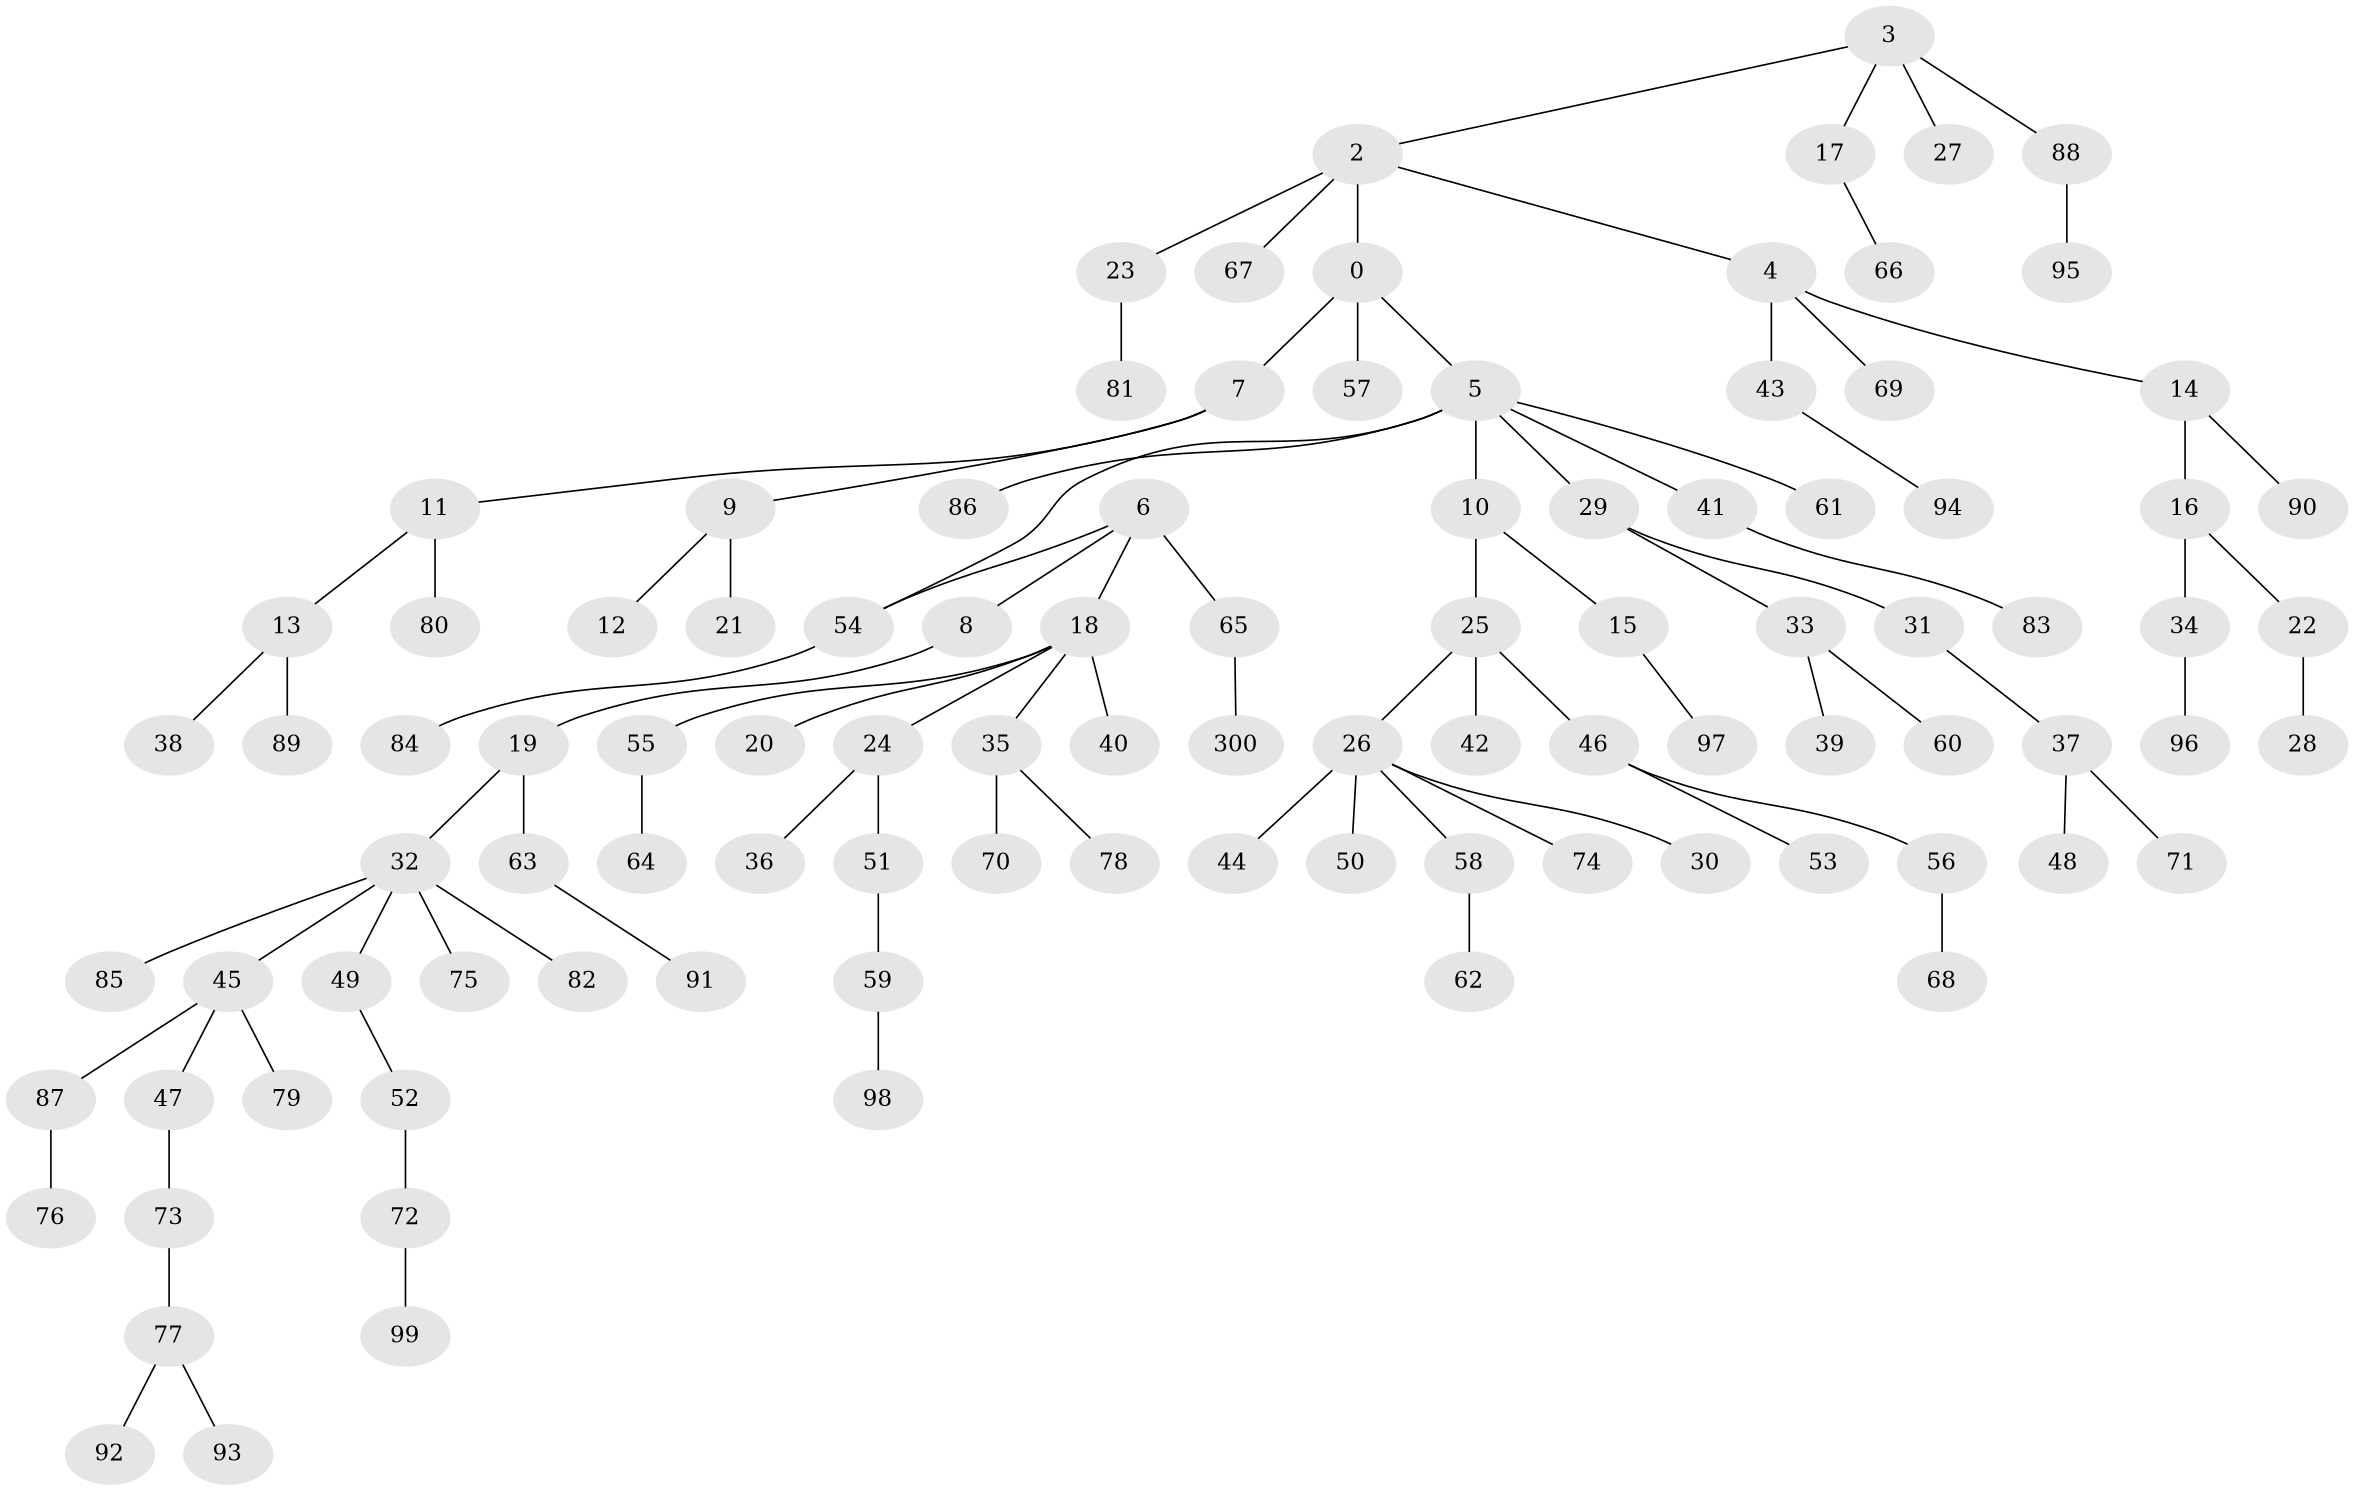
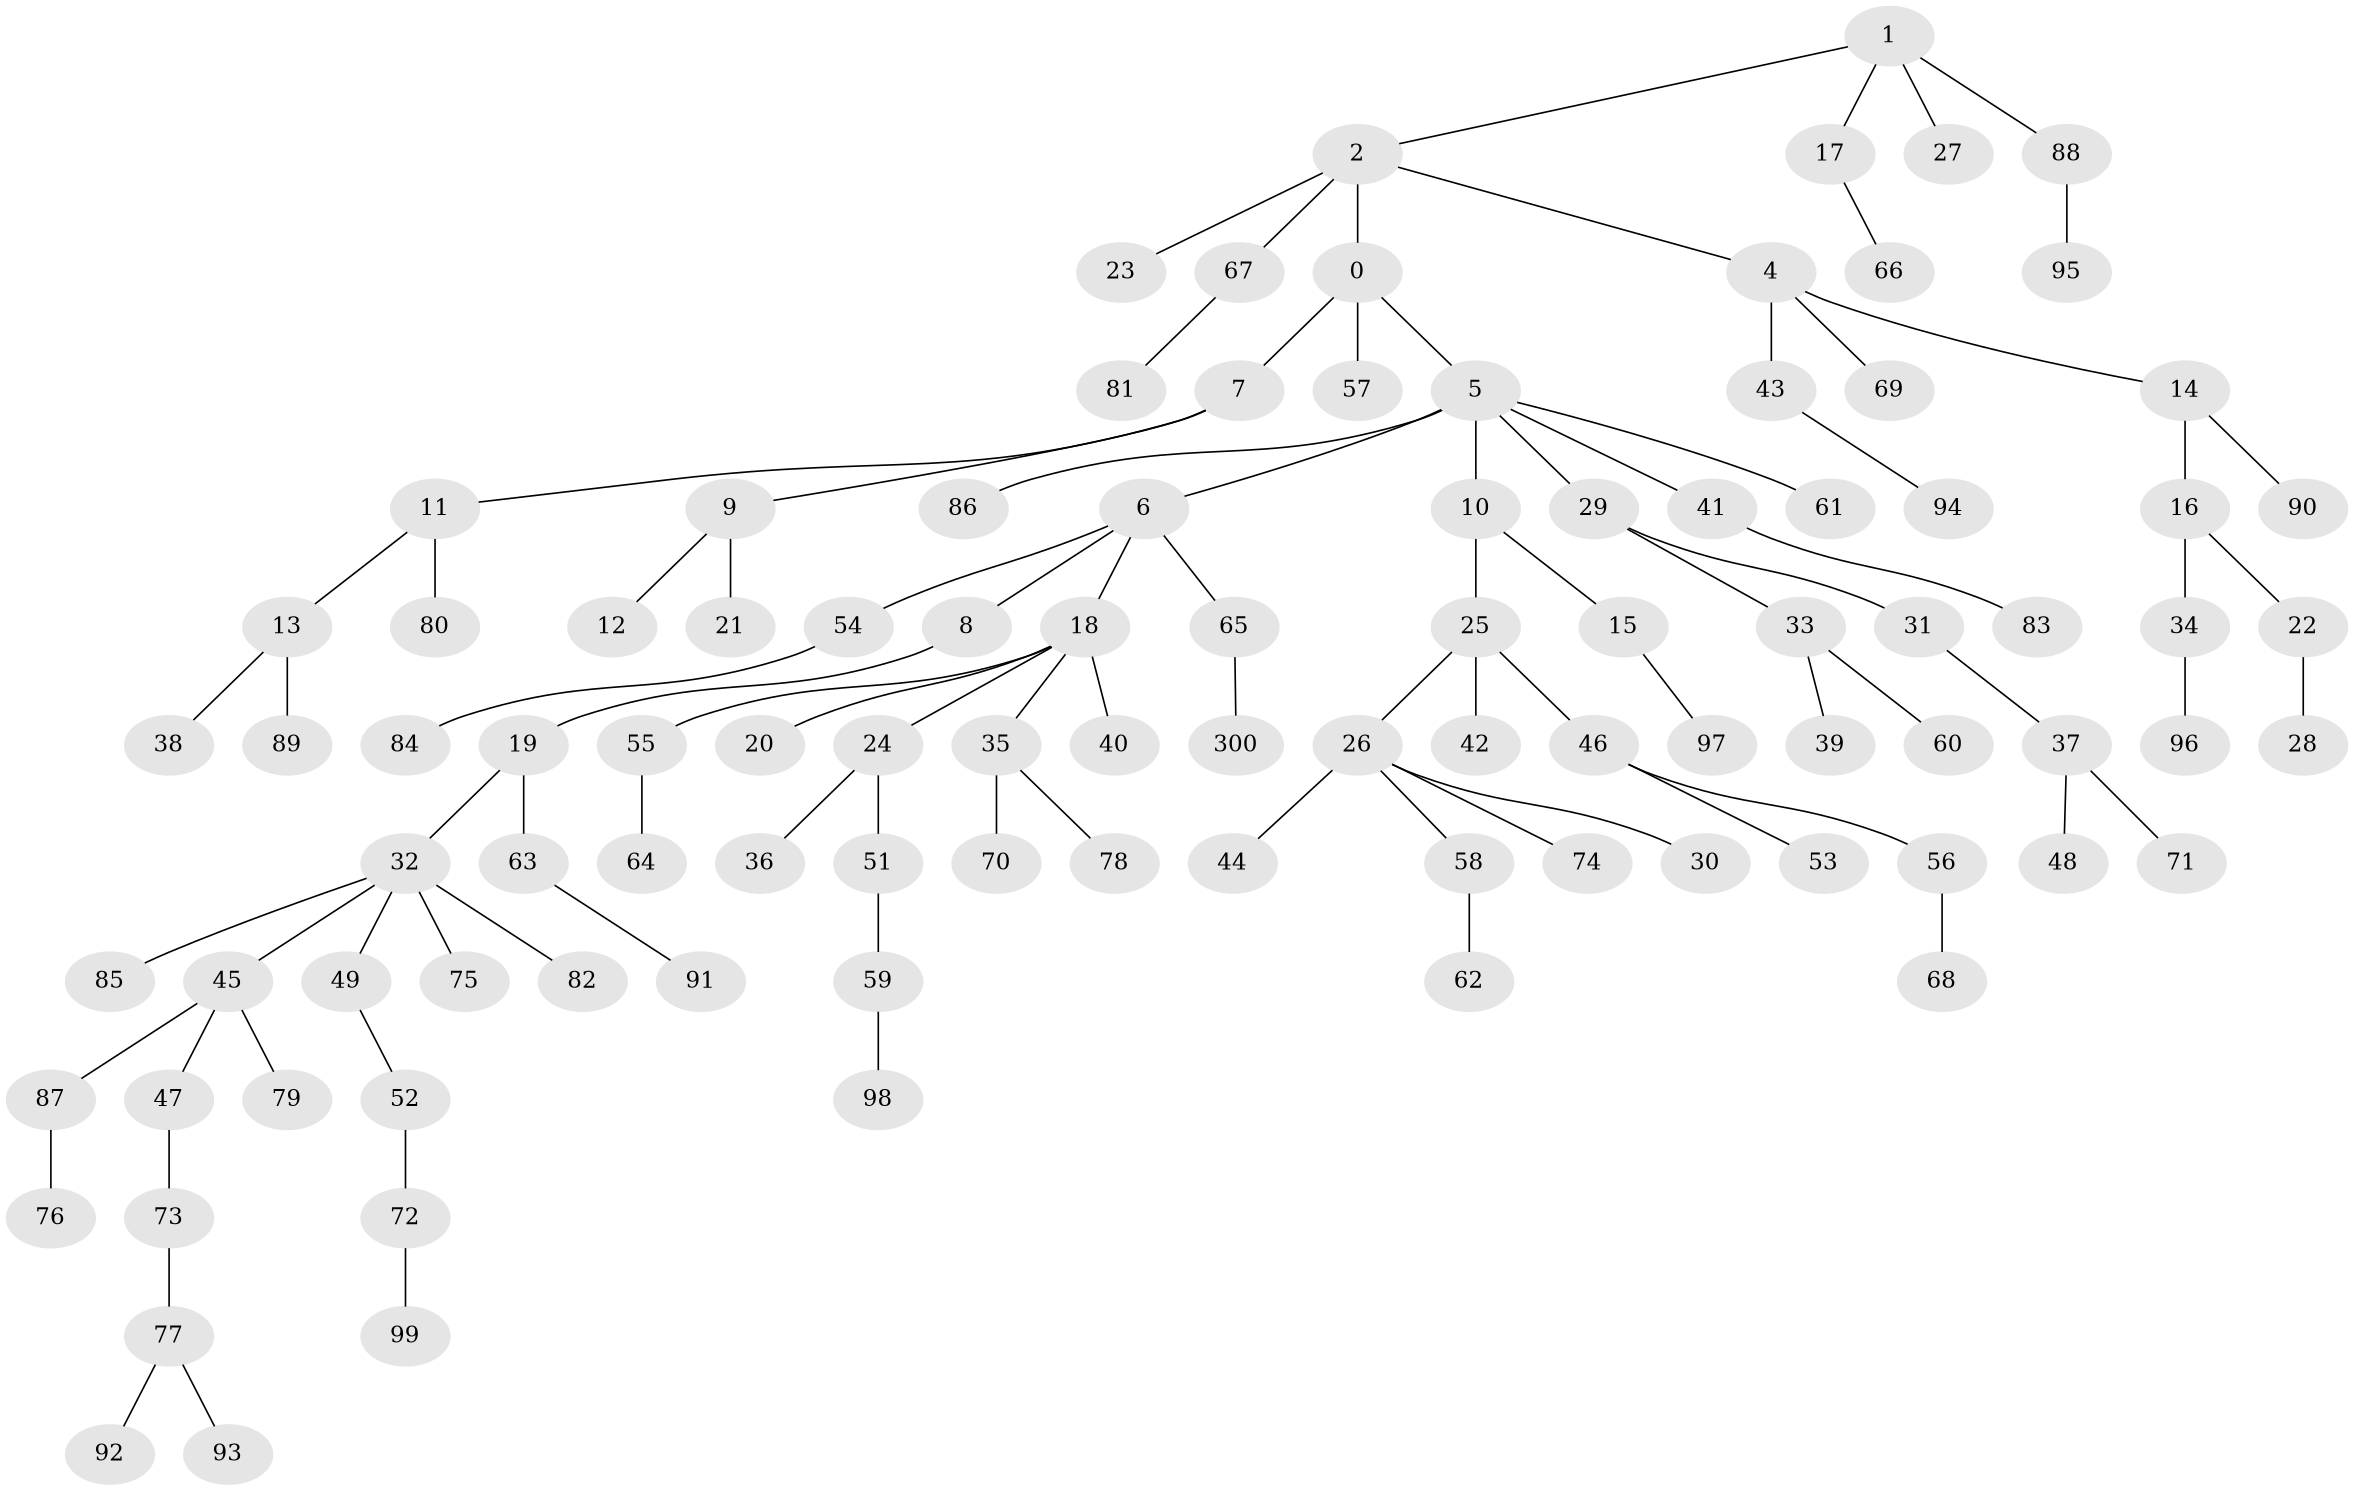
(1890, 36) -> (1890, 36)
(1121, 332) -> (1181, 331)
(1086, 479) -> (1314, 457)
(1351, 864) -> none
